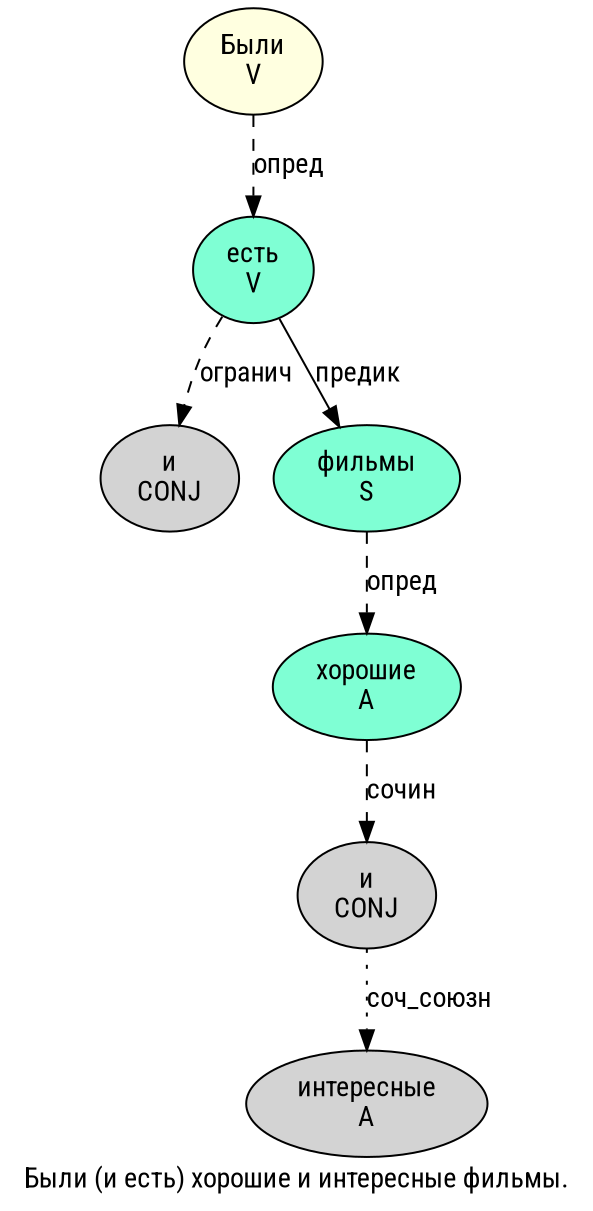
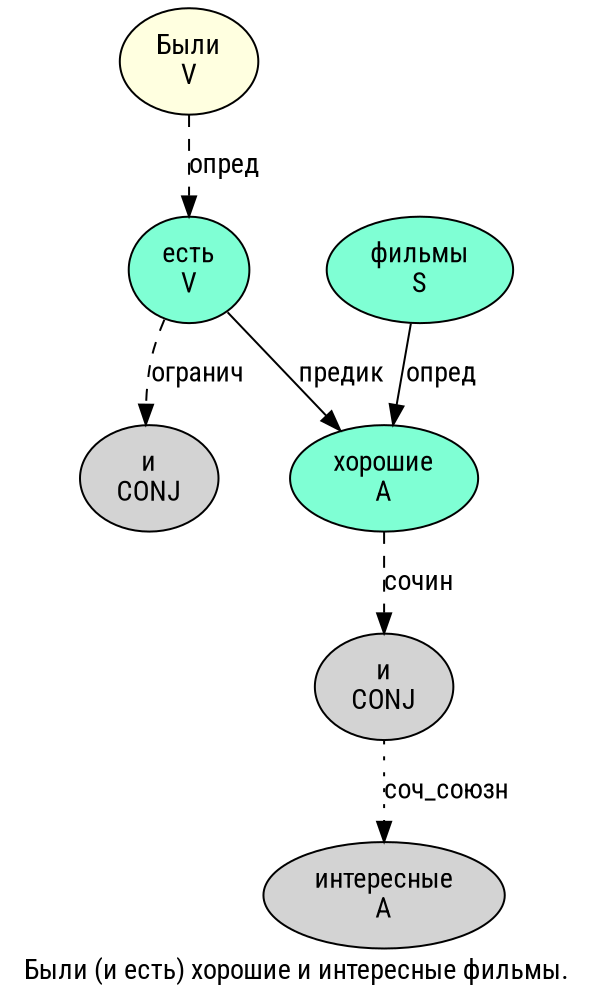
(304, 364) -> (277, 364)
(367, 572) -> (404, 364)
